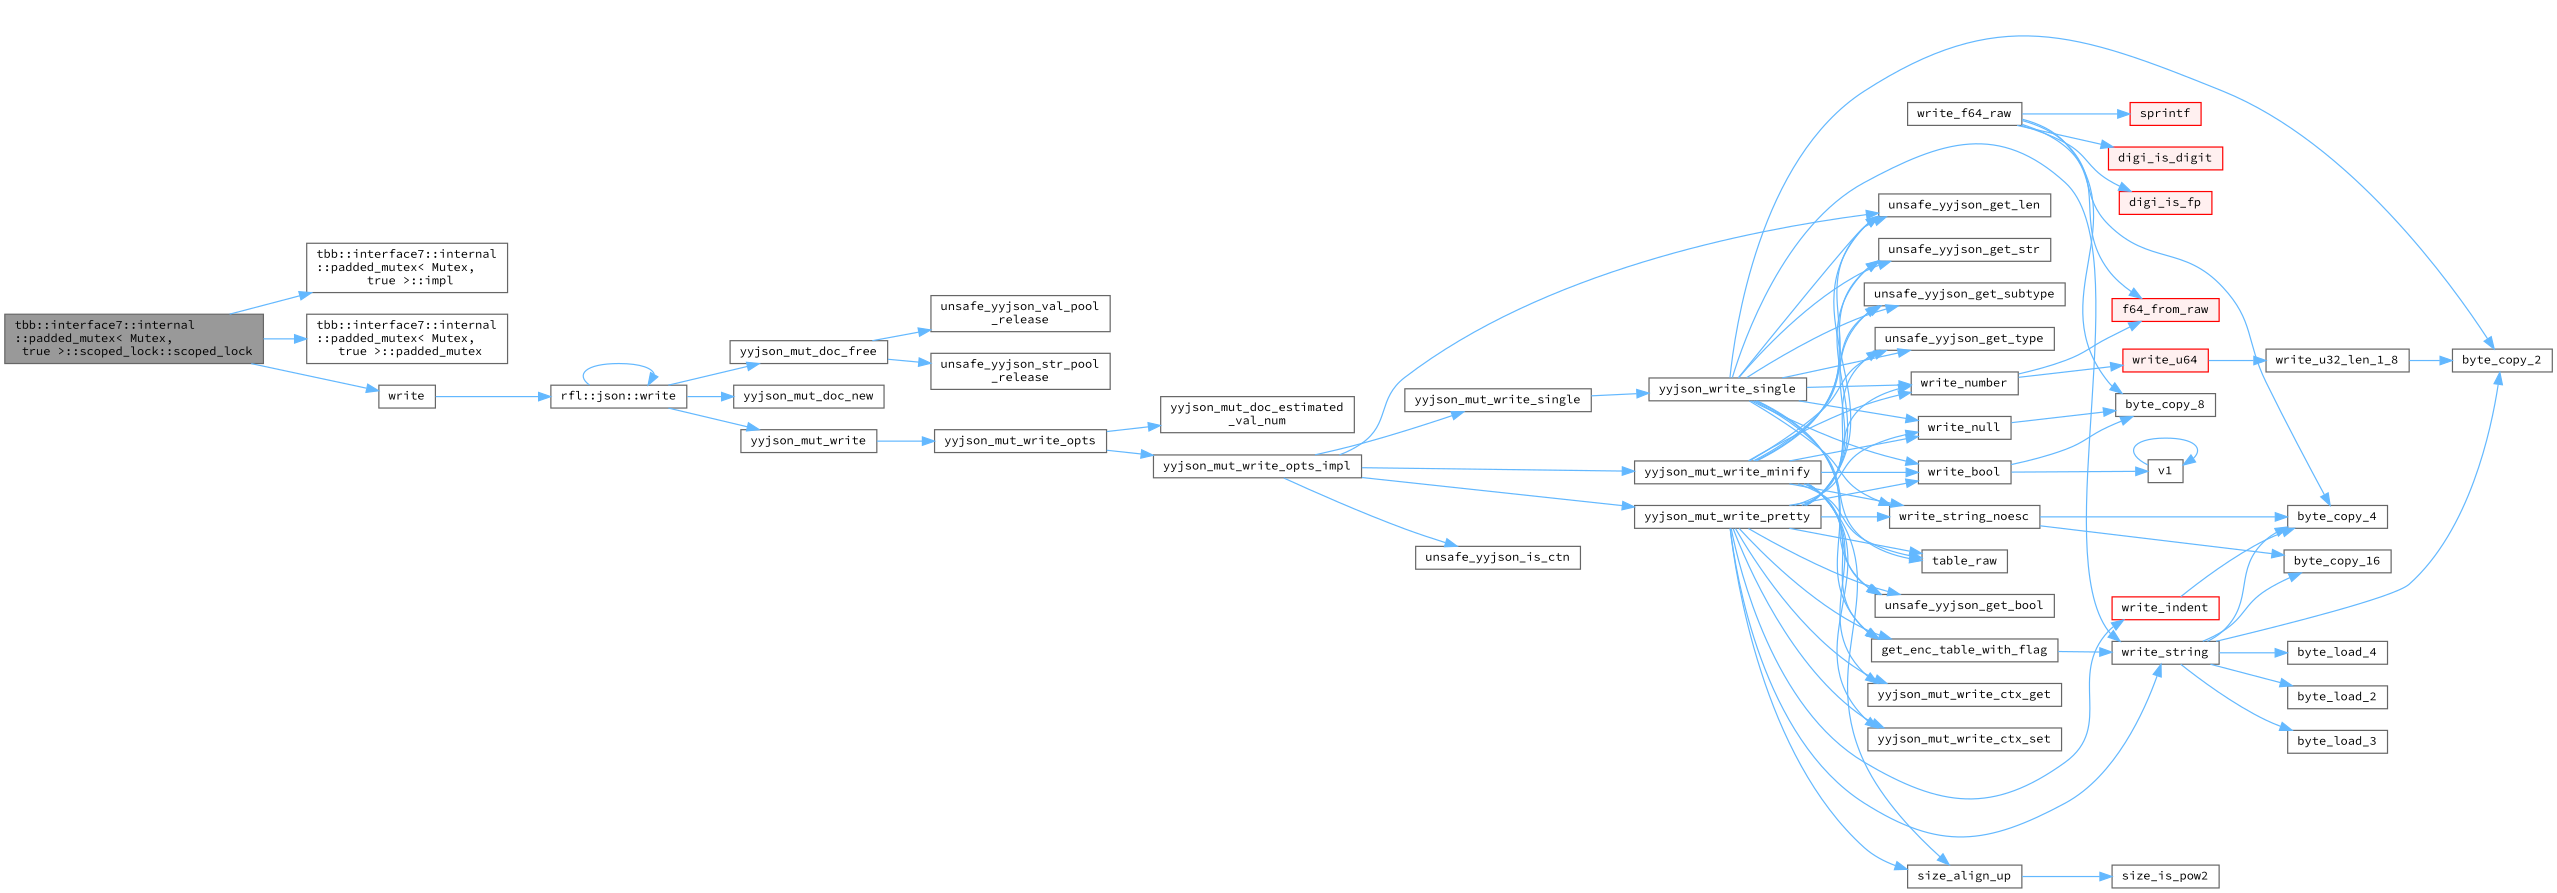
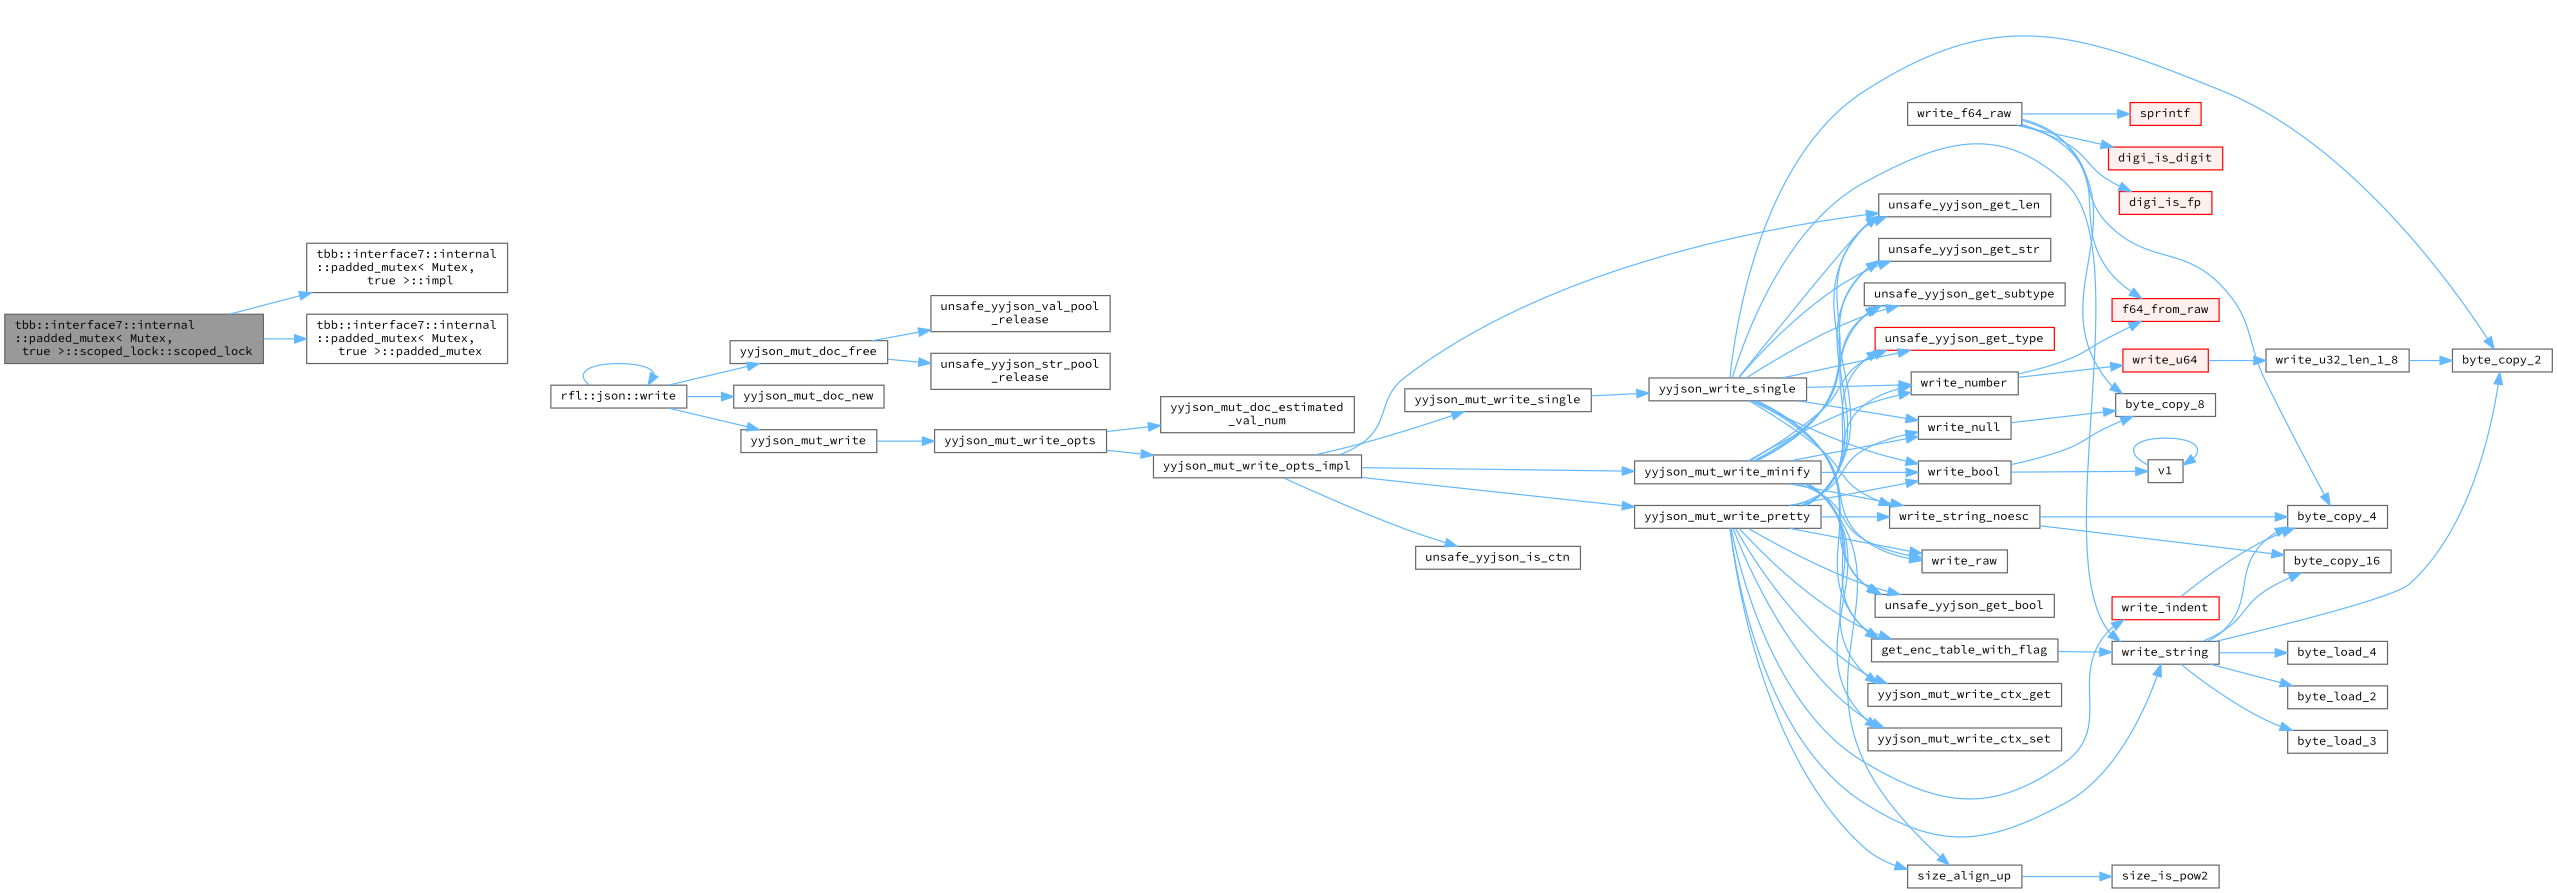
(1965, 339) -> (1965, 339)
(407, 397) -> none
(1965, 561) -> (1965, 561)
